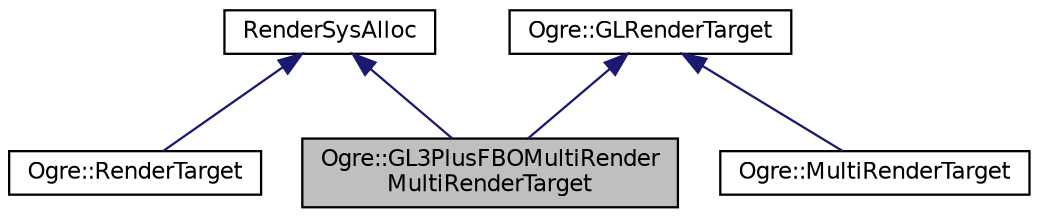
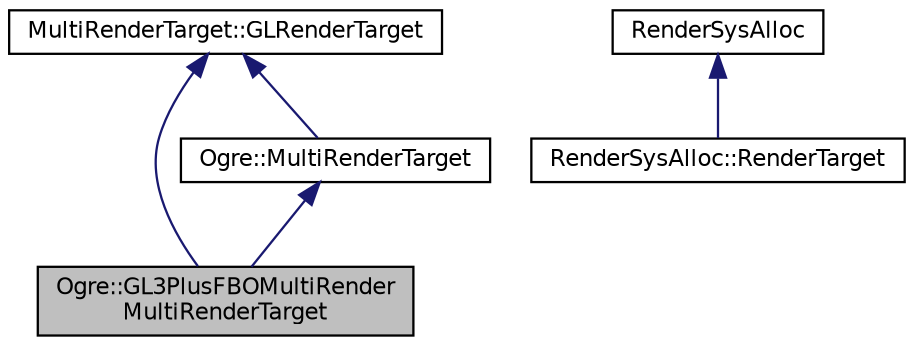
(650, 32) -> (226, 32)
(411, 104) -> (278, 234)
(135, 173) -> (718, 160)
